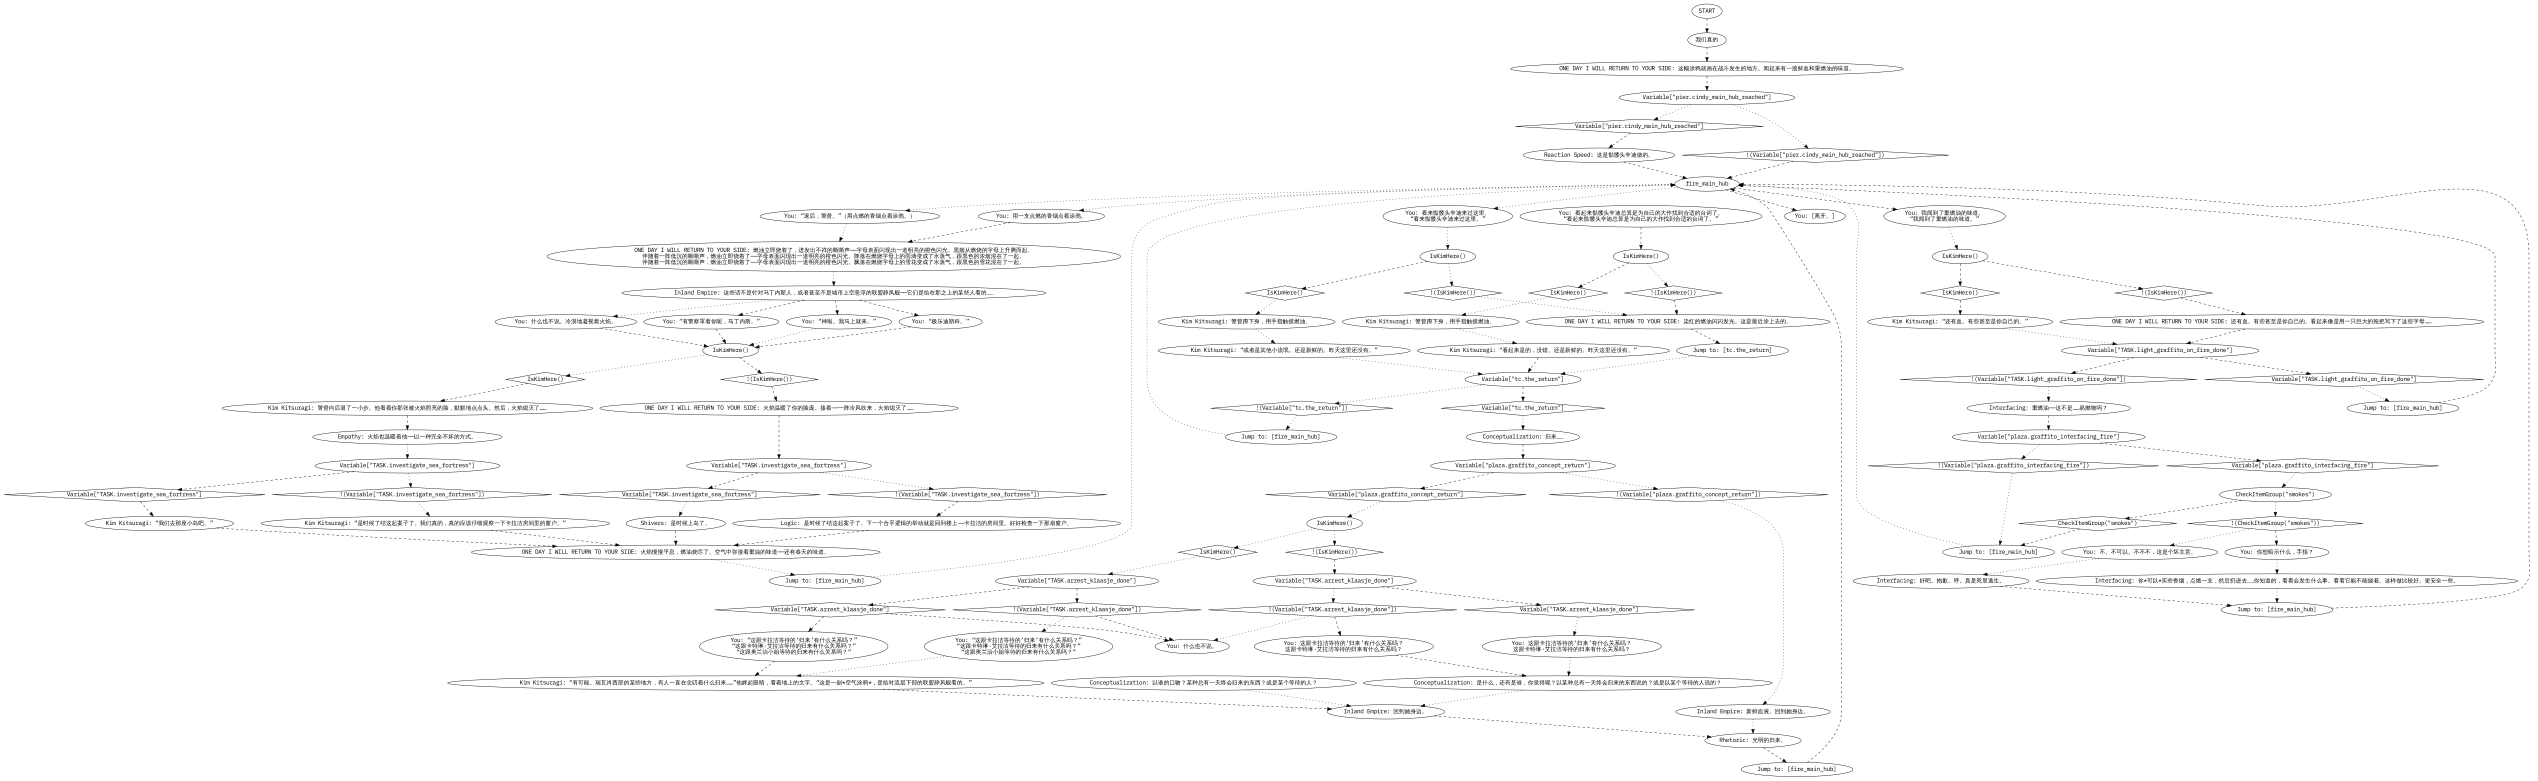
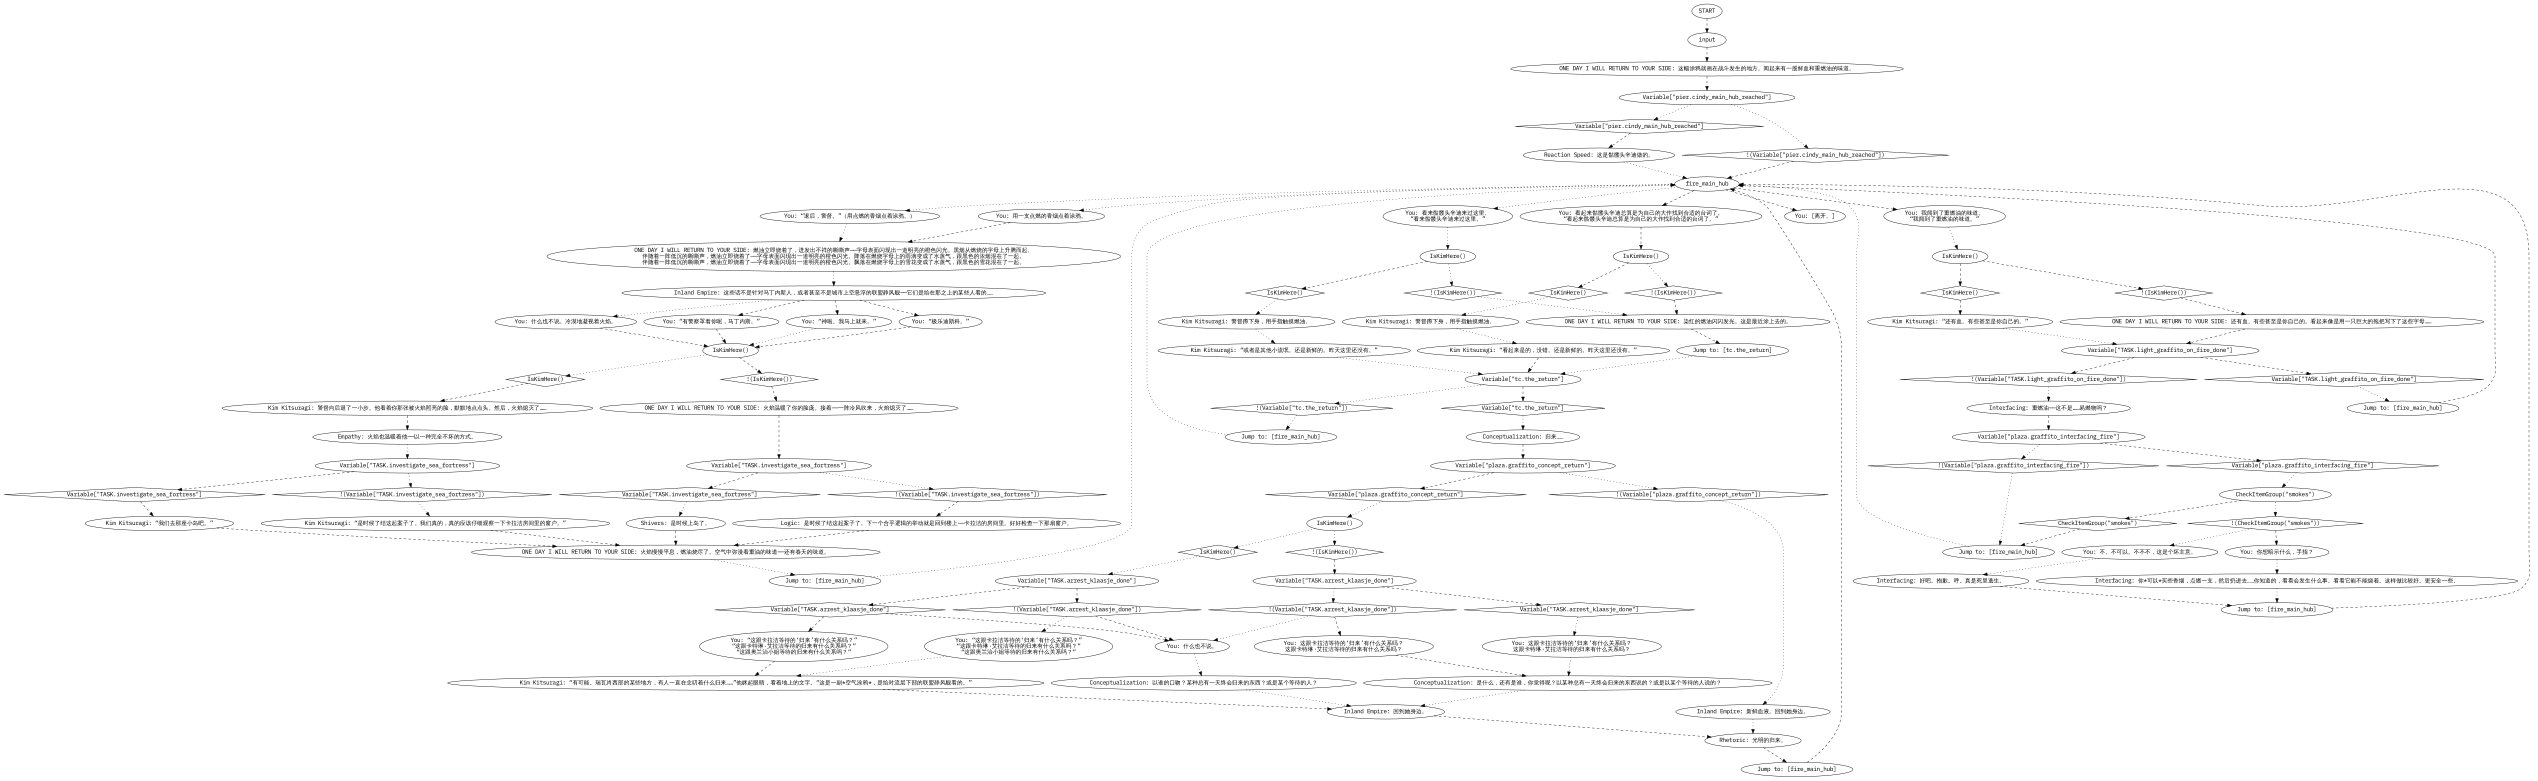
(1707, 40) -> (1707, 40)
(1653, 170) -> (1653, 170)
none -> (1680, 197)
none -> (1197, 663)
